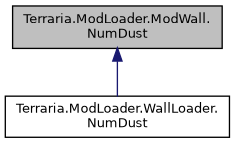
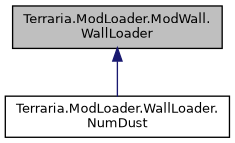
(117, 27) -> (117, 27)
